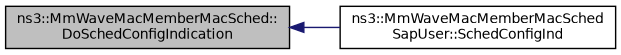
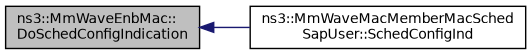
(148, 27) -> (103, 27)
